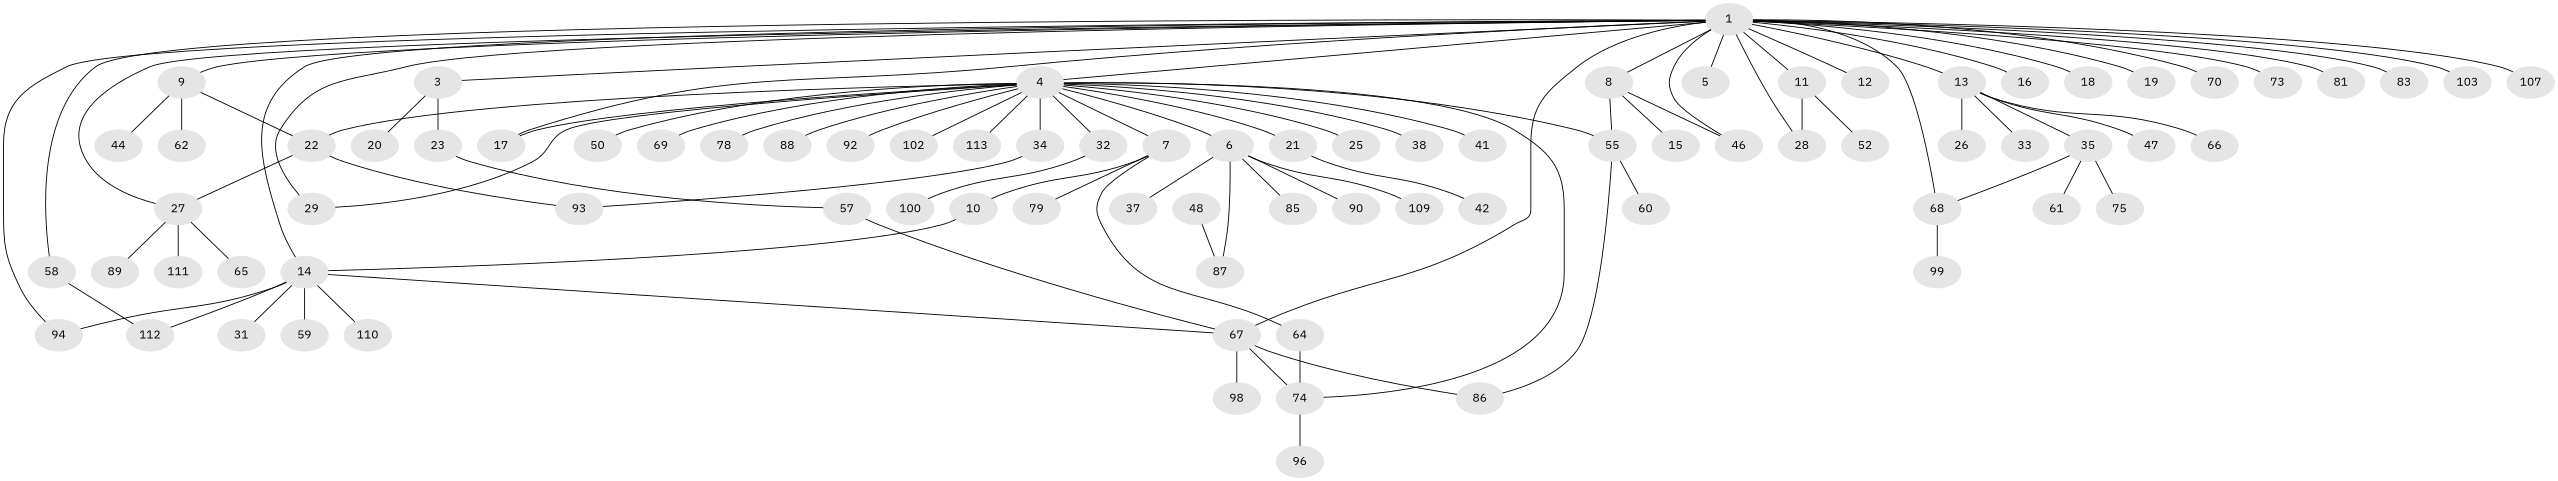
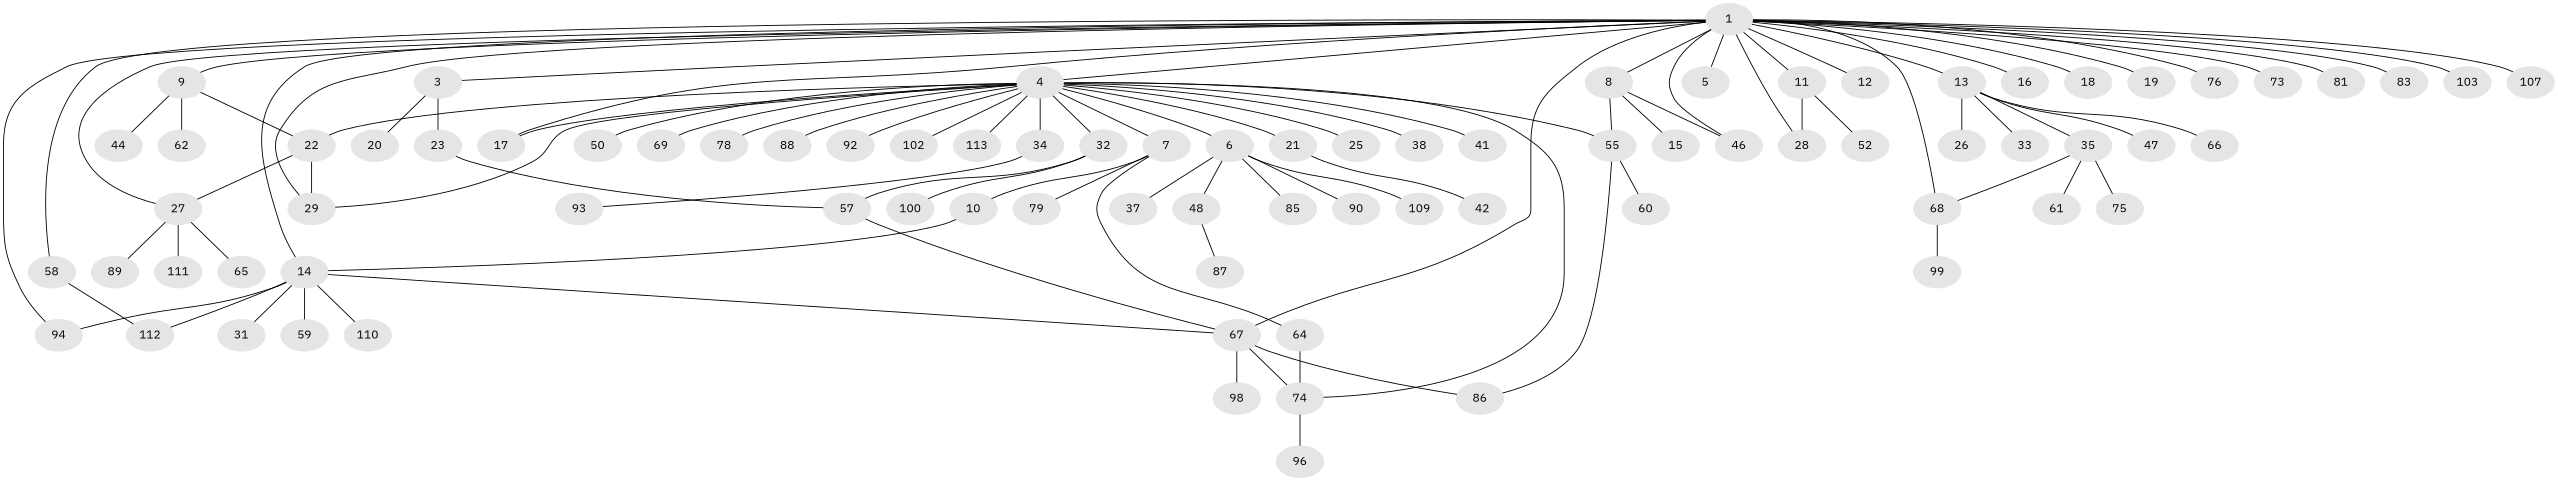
(2215, 83) -> (2215, 83)
none -> (975, 177)
(441, 187) -> (312, 177)
(1229, 209) -> (1213, 177)
